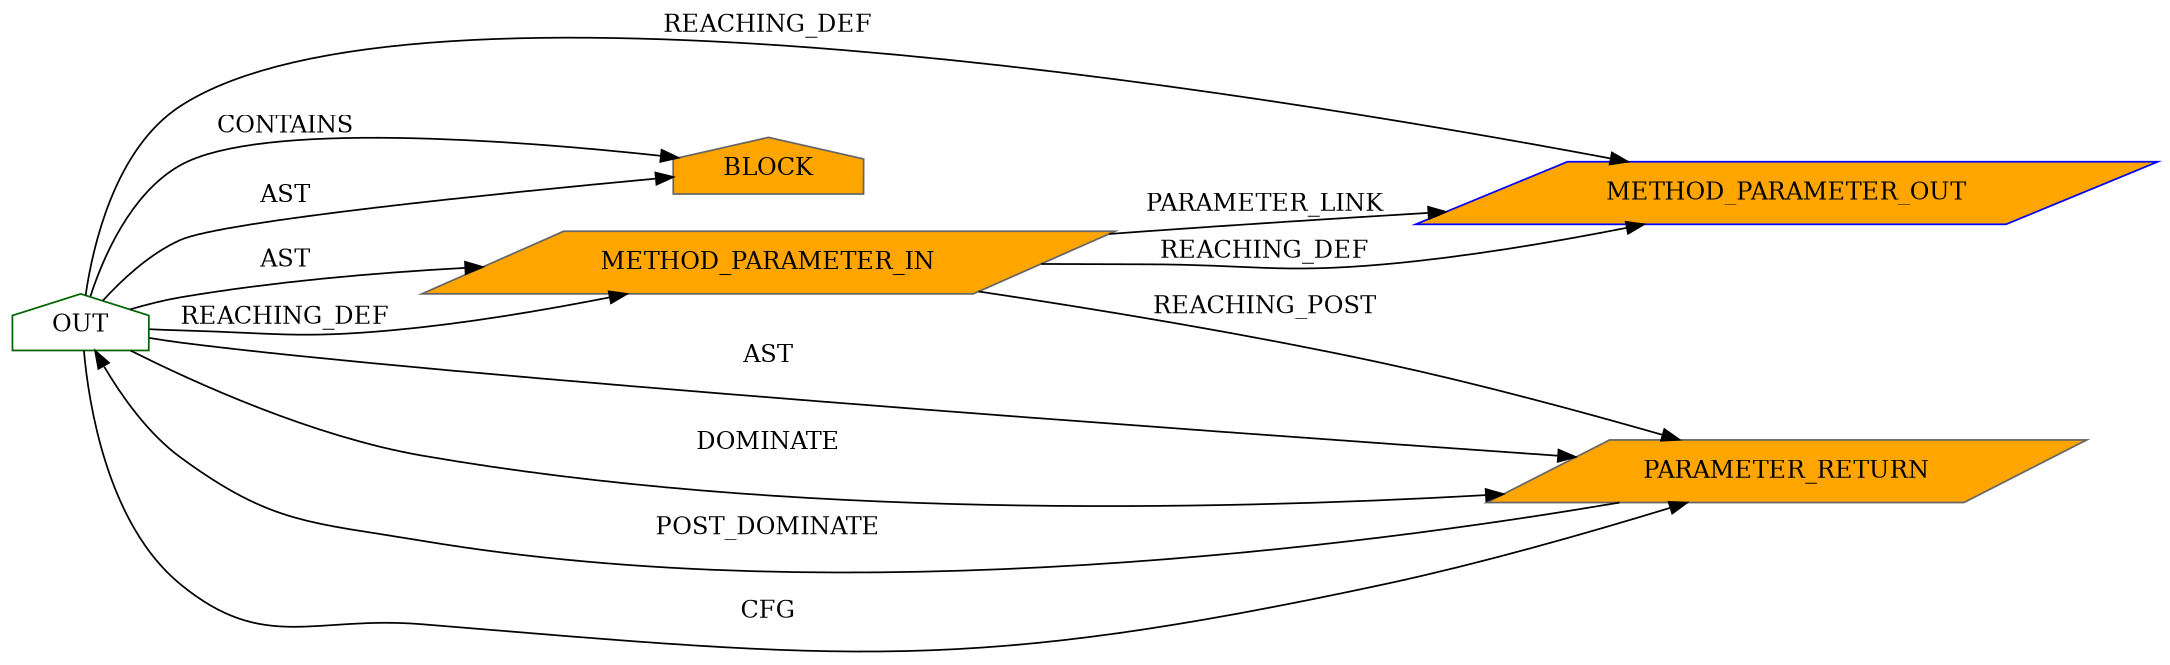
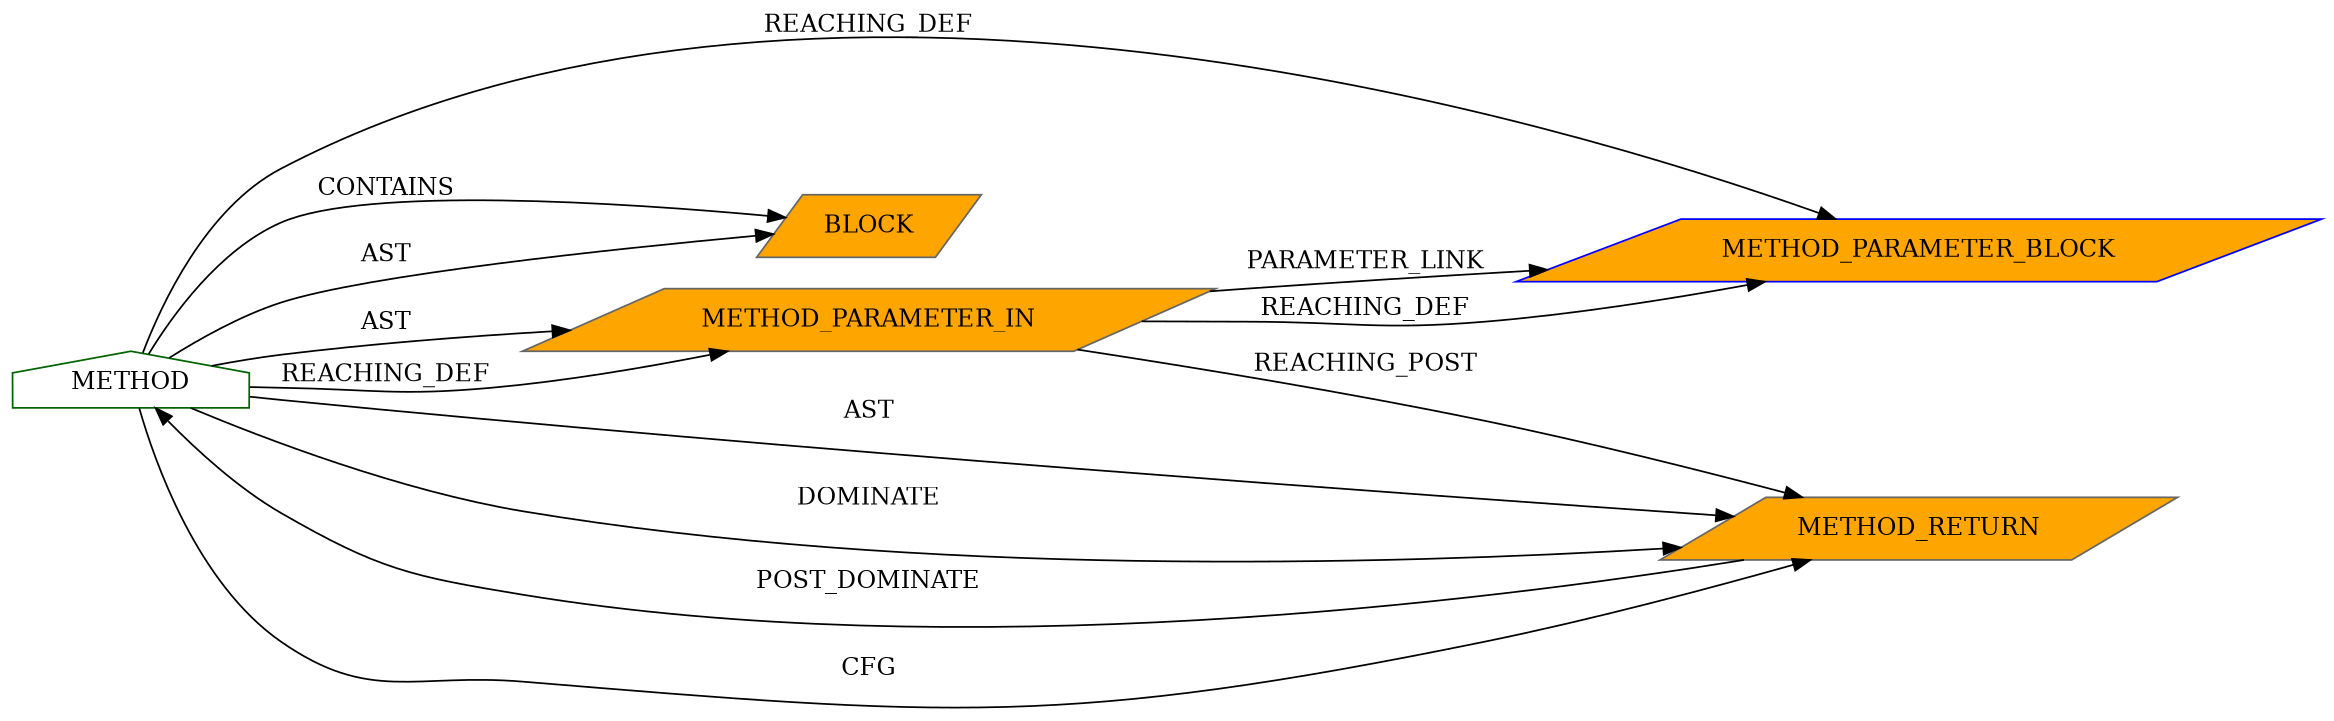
(768, 169) -> (869, 226)
(1787, 193) -> (1919, 250)
(81, 325) -> (131, 383)
(1787, 471) -> (1919, 529)
